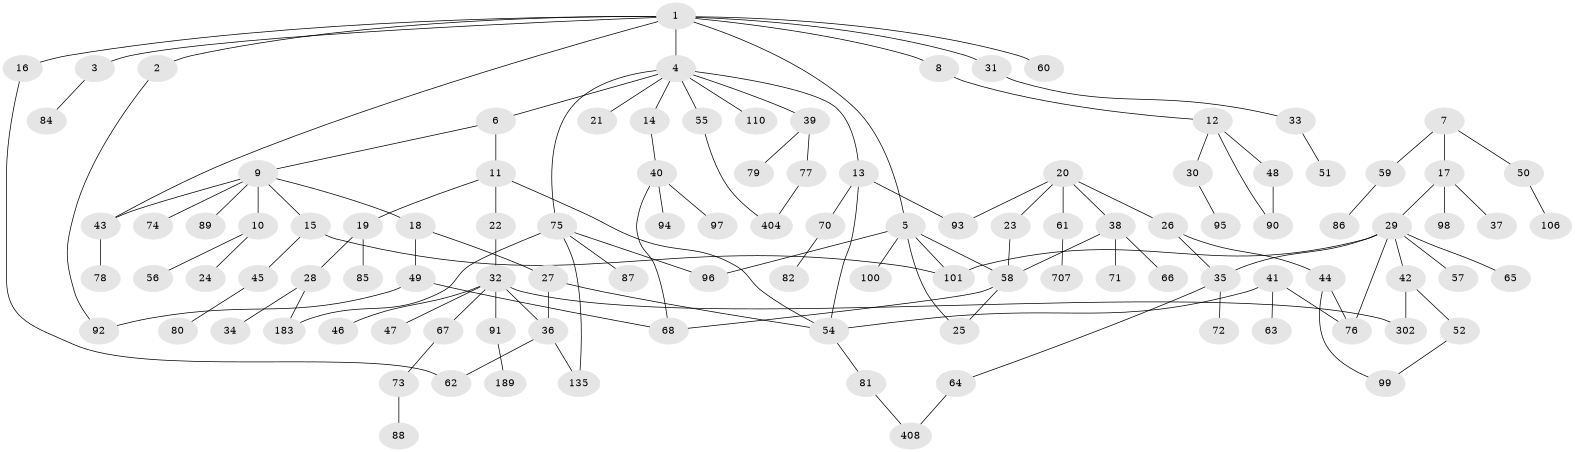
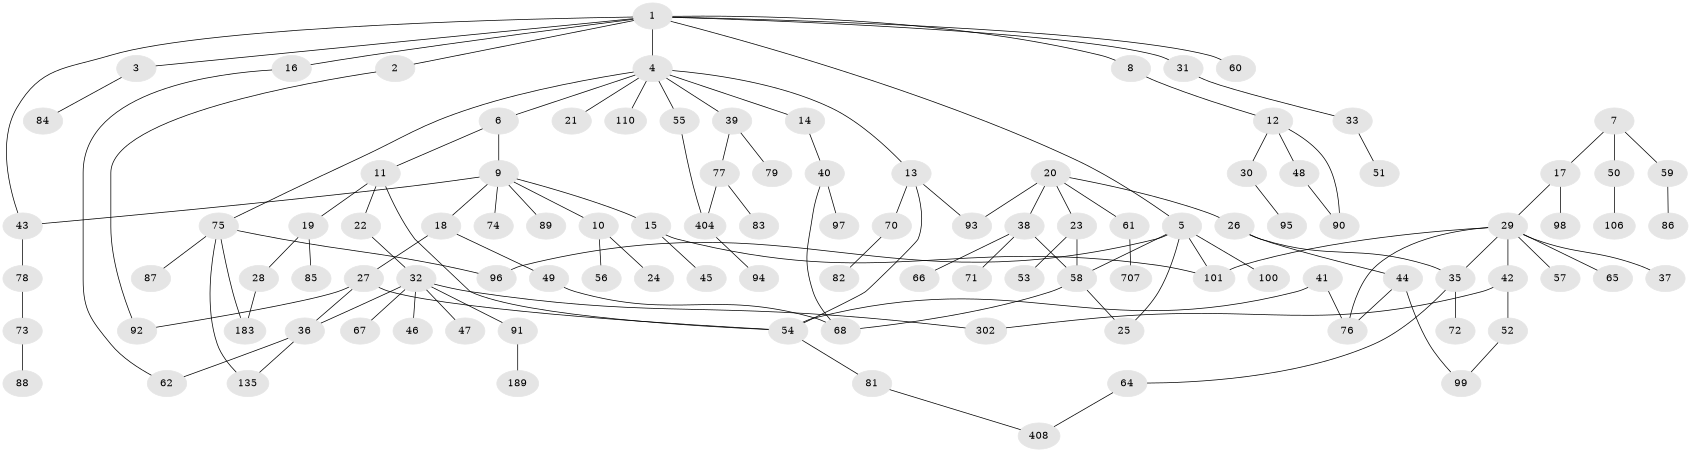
(661, 200) -> (736, 256)
(1471, 200) -> (1587, 252)
none -> (759, 226)
none -> (1024, 279)
(252, 309) -> (258, 310)
(178, 331) -> none
(230, 331) -> none
(1272, 331) -> none
(421, 357) -> (23, 305)
